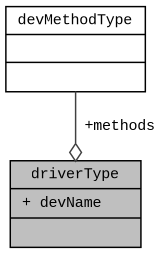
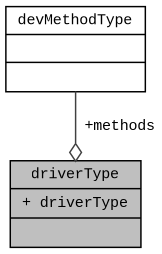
(62, 203) -> (76, 203)
